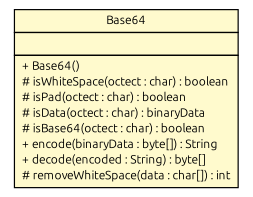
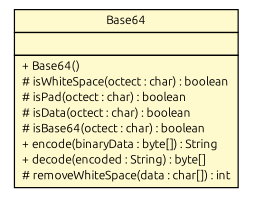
(114, 113) -> (106, 113)
